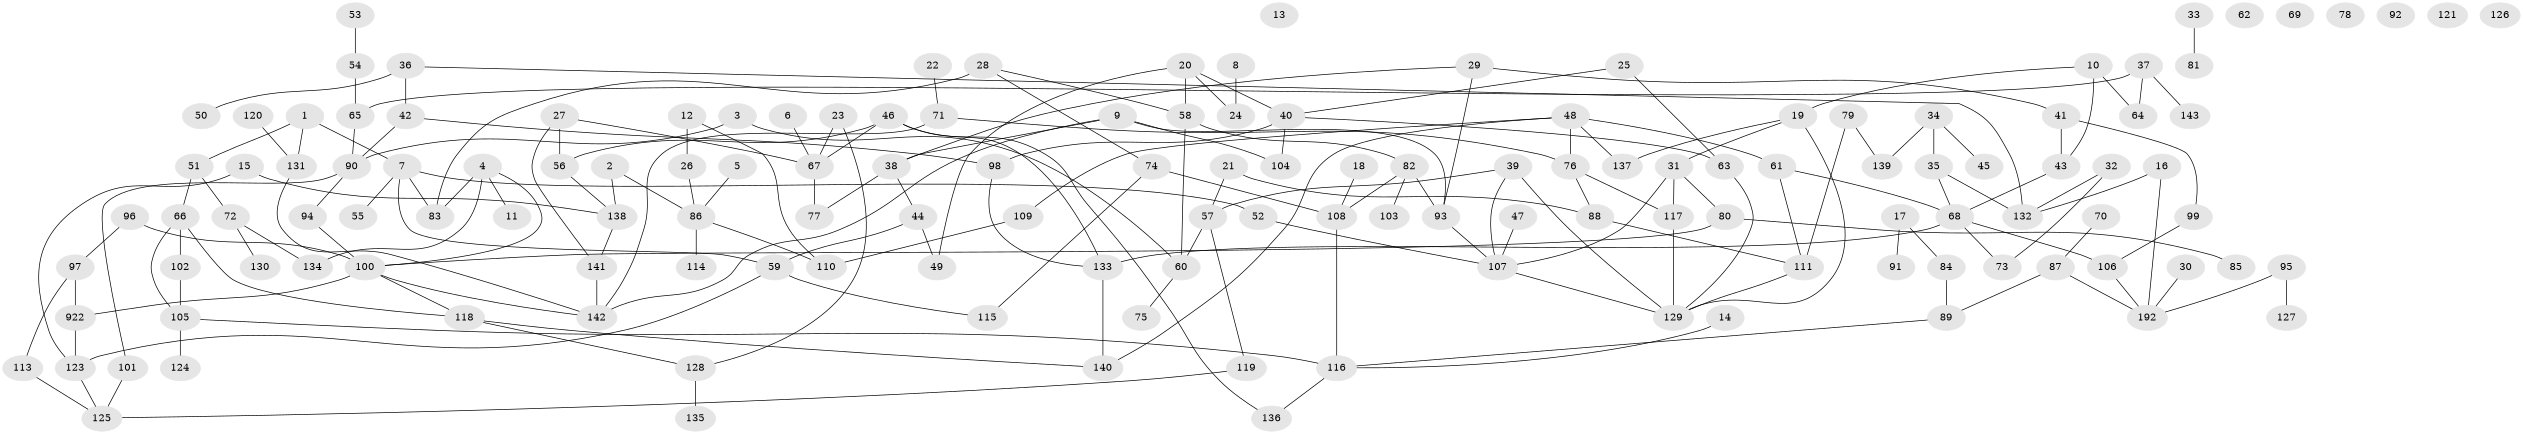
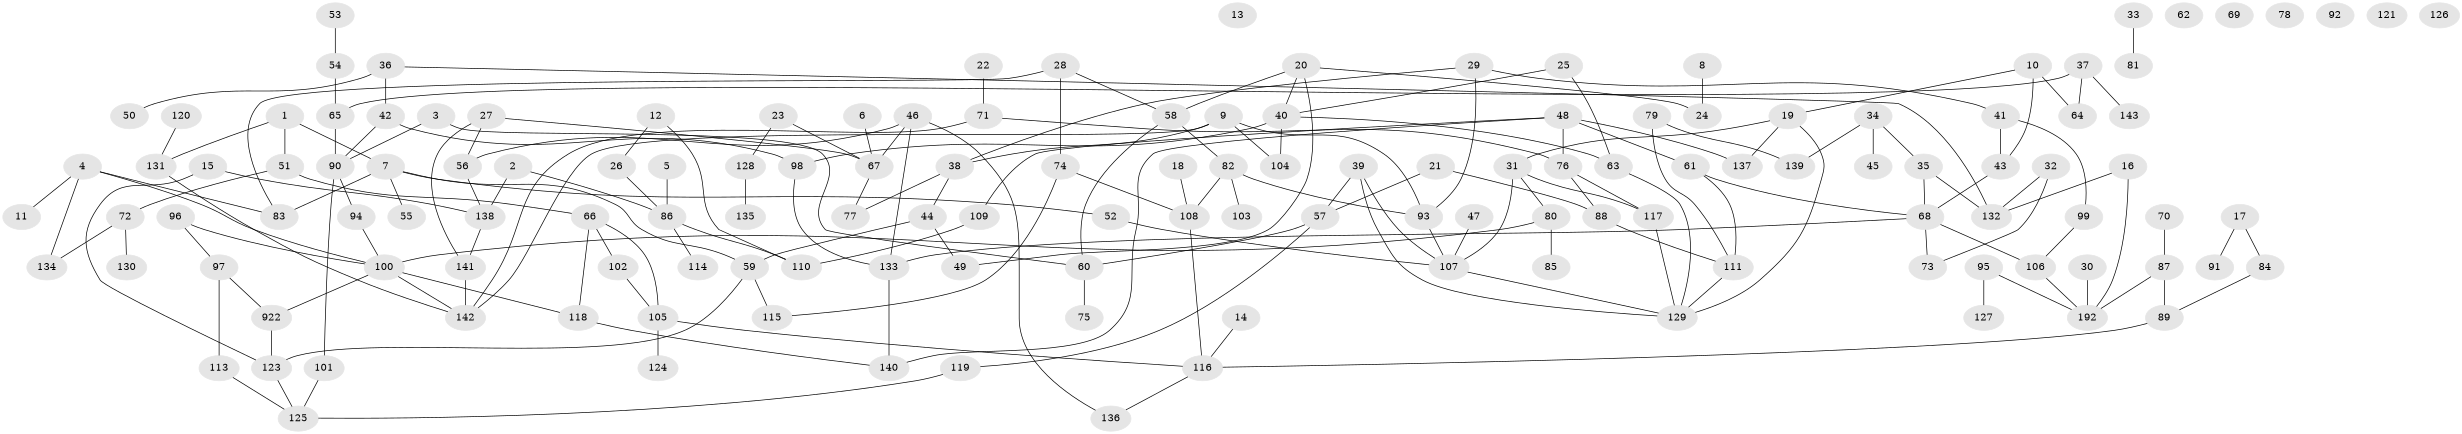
(580, 343) -> none
